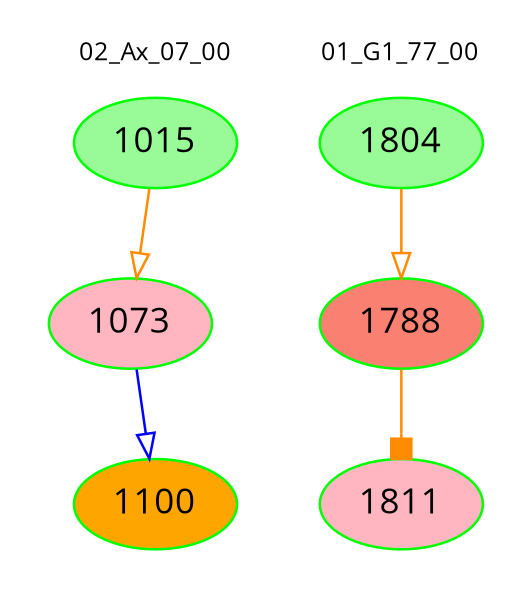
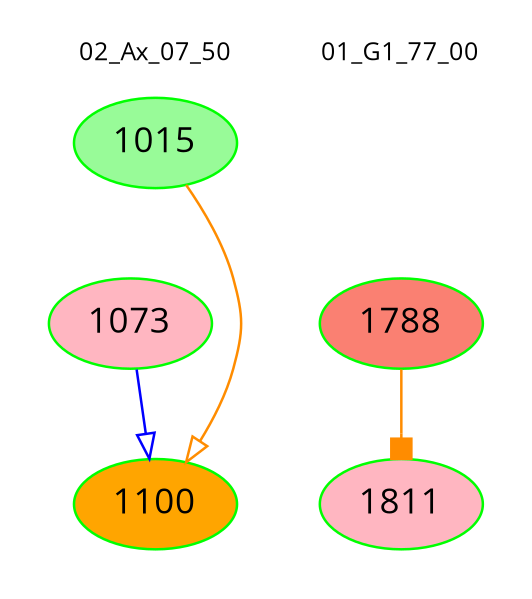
(156, 54) -> (156, 54)
(401, 143) -> none
(145, 221) -> (240, 311)
